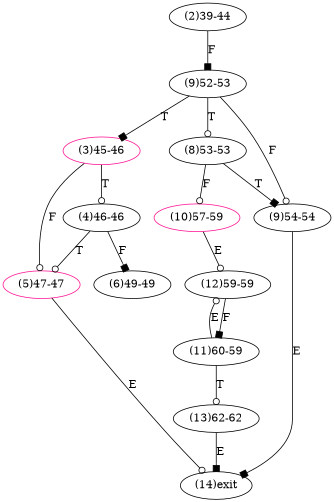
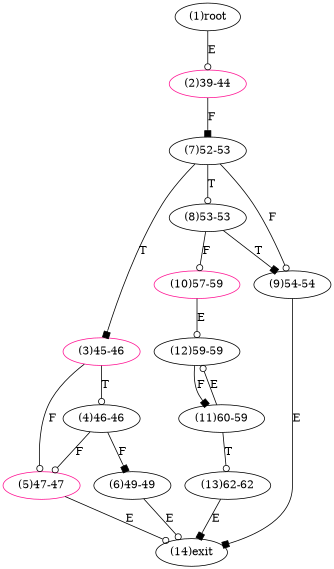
none -> (208, 17)
(208, 17) -> (208, 84)
(208, 84) -> (208, 151)
(79, 251) -> (79, 452)
none -> (160, 517)
